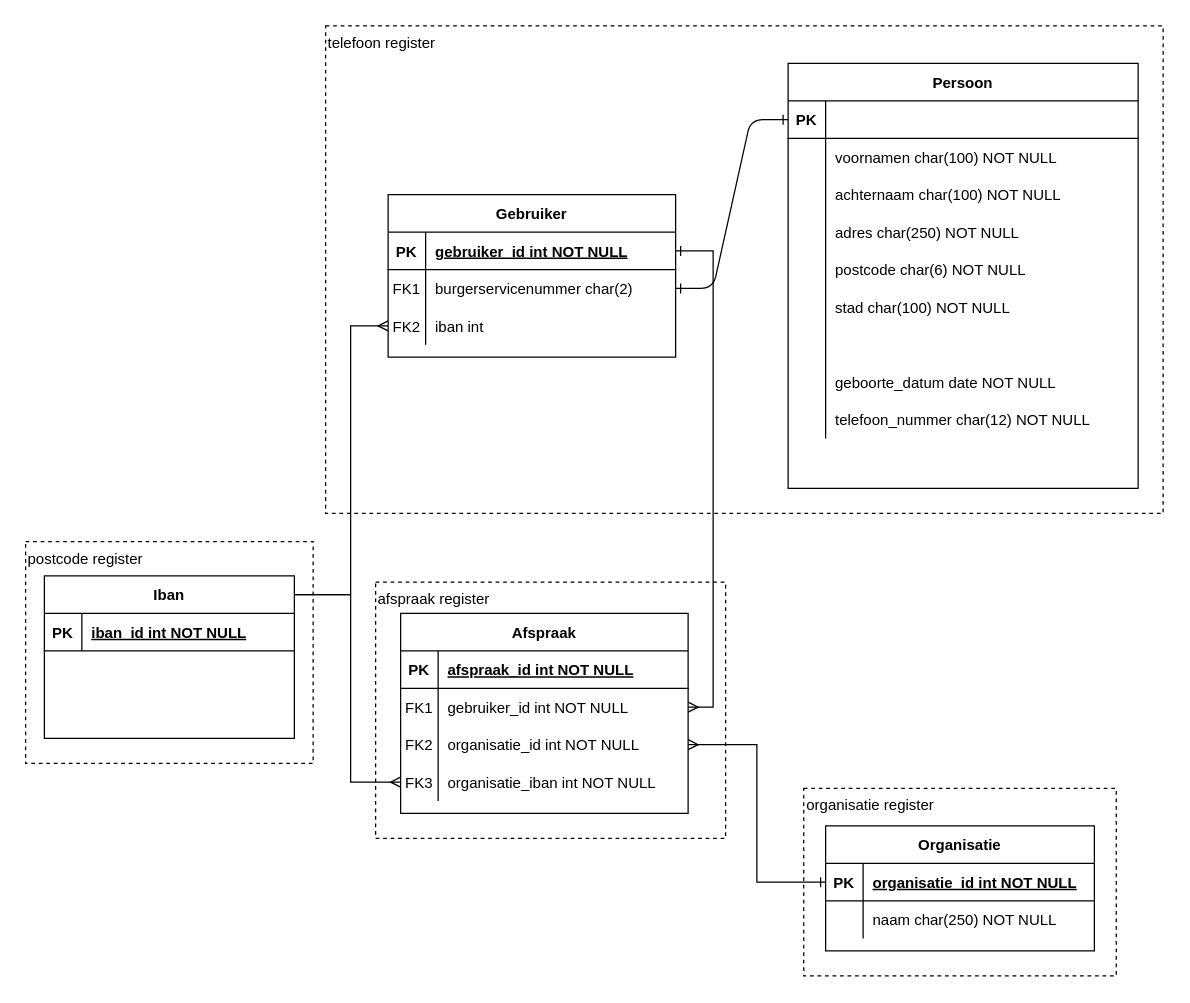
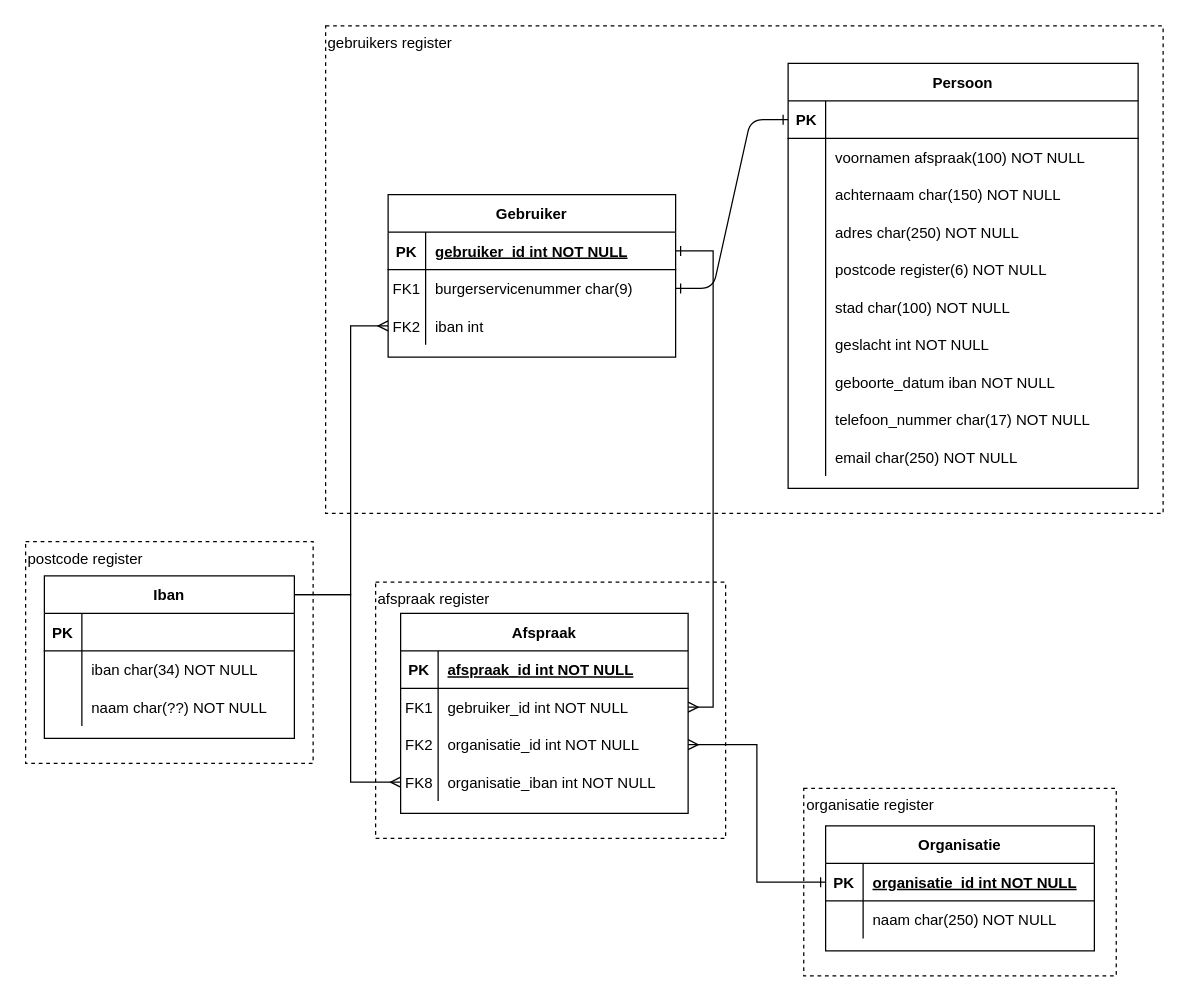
(394, 43) -> (402, 43)
(947, 158) -> (964, 158)
(951, 195) -> (951, 195)
(934, 270) -> (949, 270)
(545, 289) -> (545, 289)
none -> (982, 344)
(947, 383) -> (945, 383)
(966, 420) -> (966, 420)
none -> (982, 457)
(188, 632) -> none
none -> (188, 669)
none -> (188, 707)
(419, 783) -> (419, 783)
